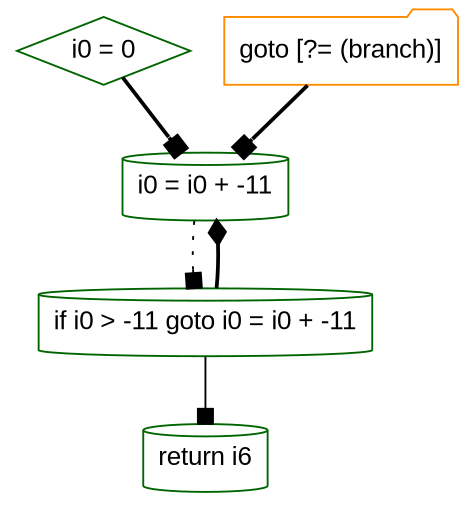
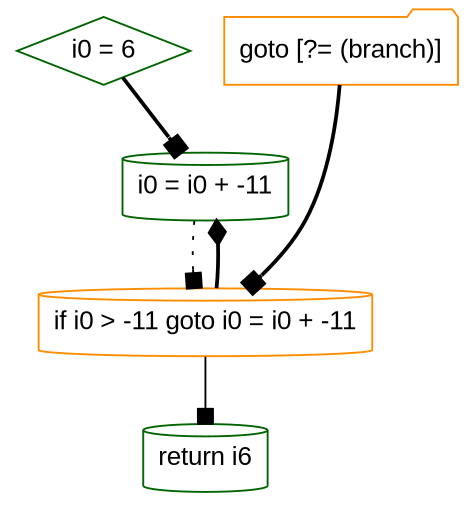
(104, 51) -> (104, 51)
(280, 112) -> (319, 188)
(205, 322) -> (205, 322)
